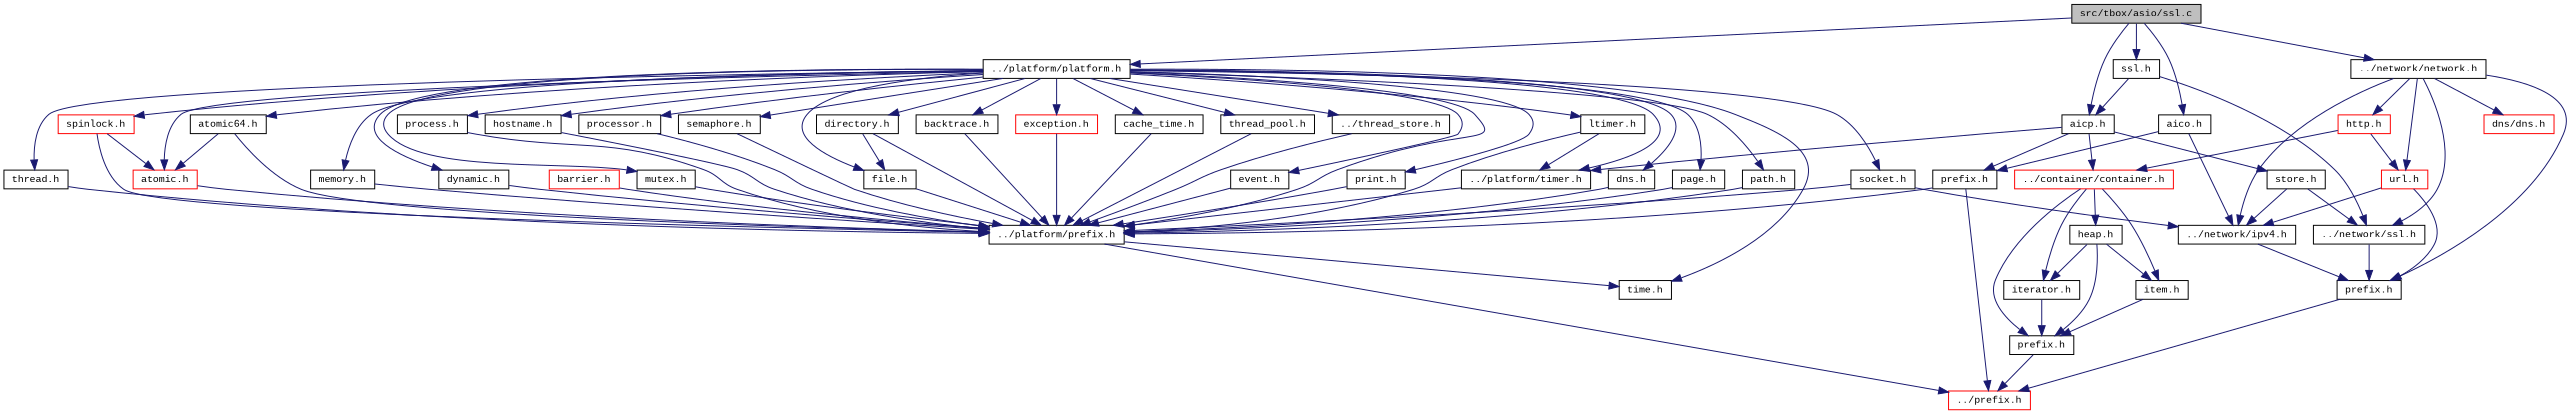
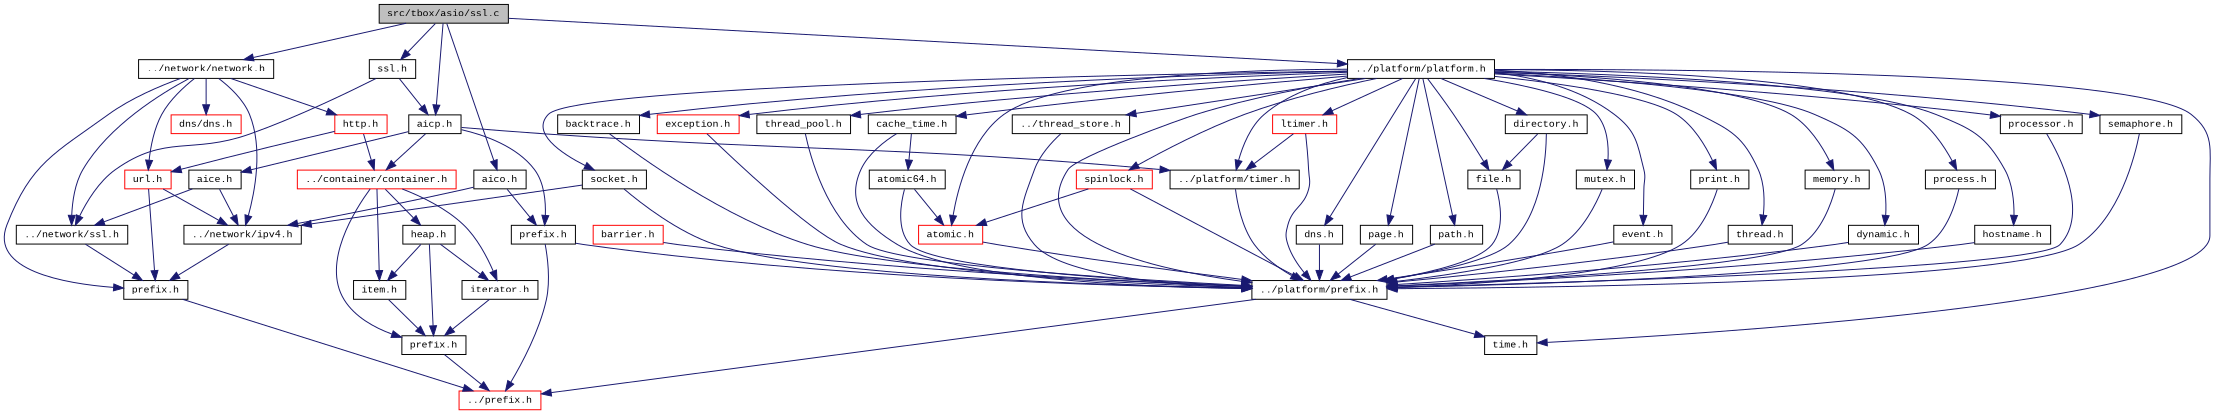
(629, 86) -> (910, 146)
(1613, 124) -> (1305, 124)
(2296, 179) -> (215, 179)
